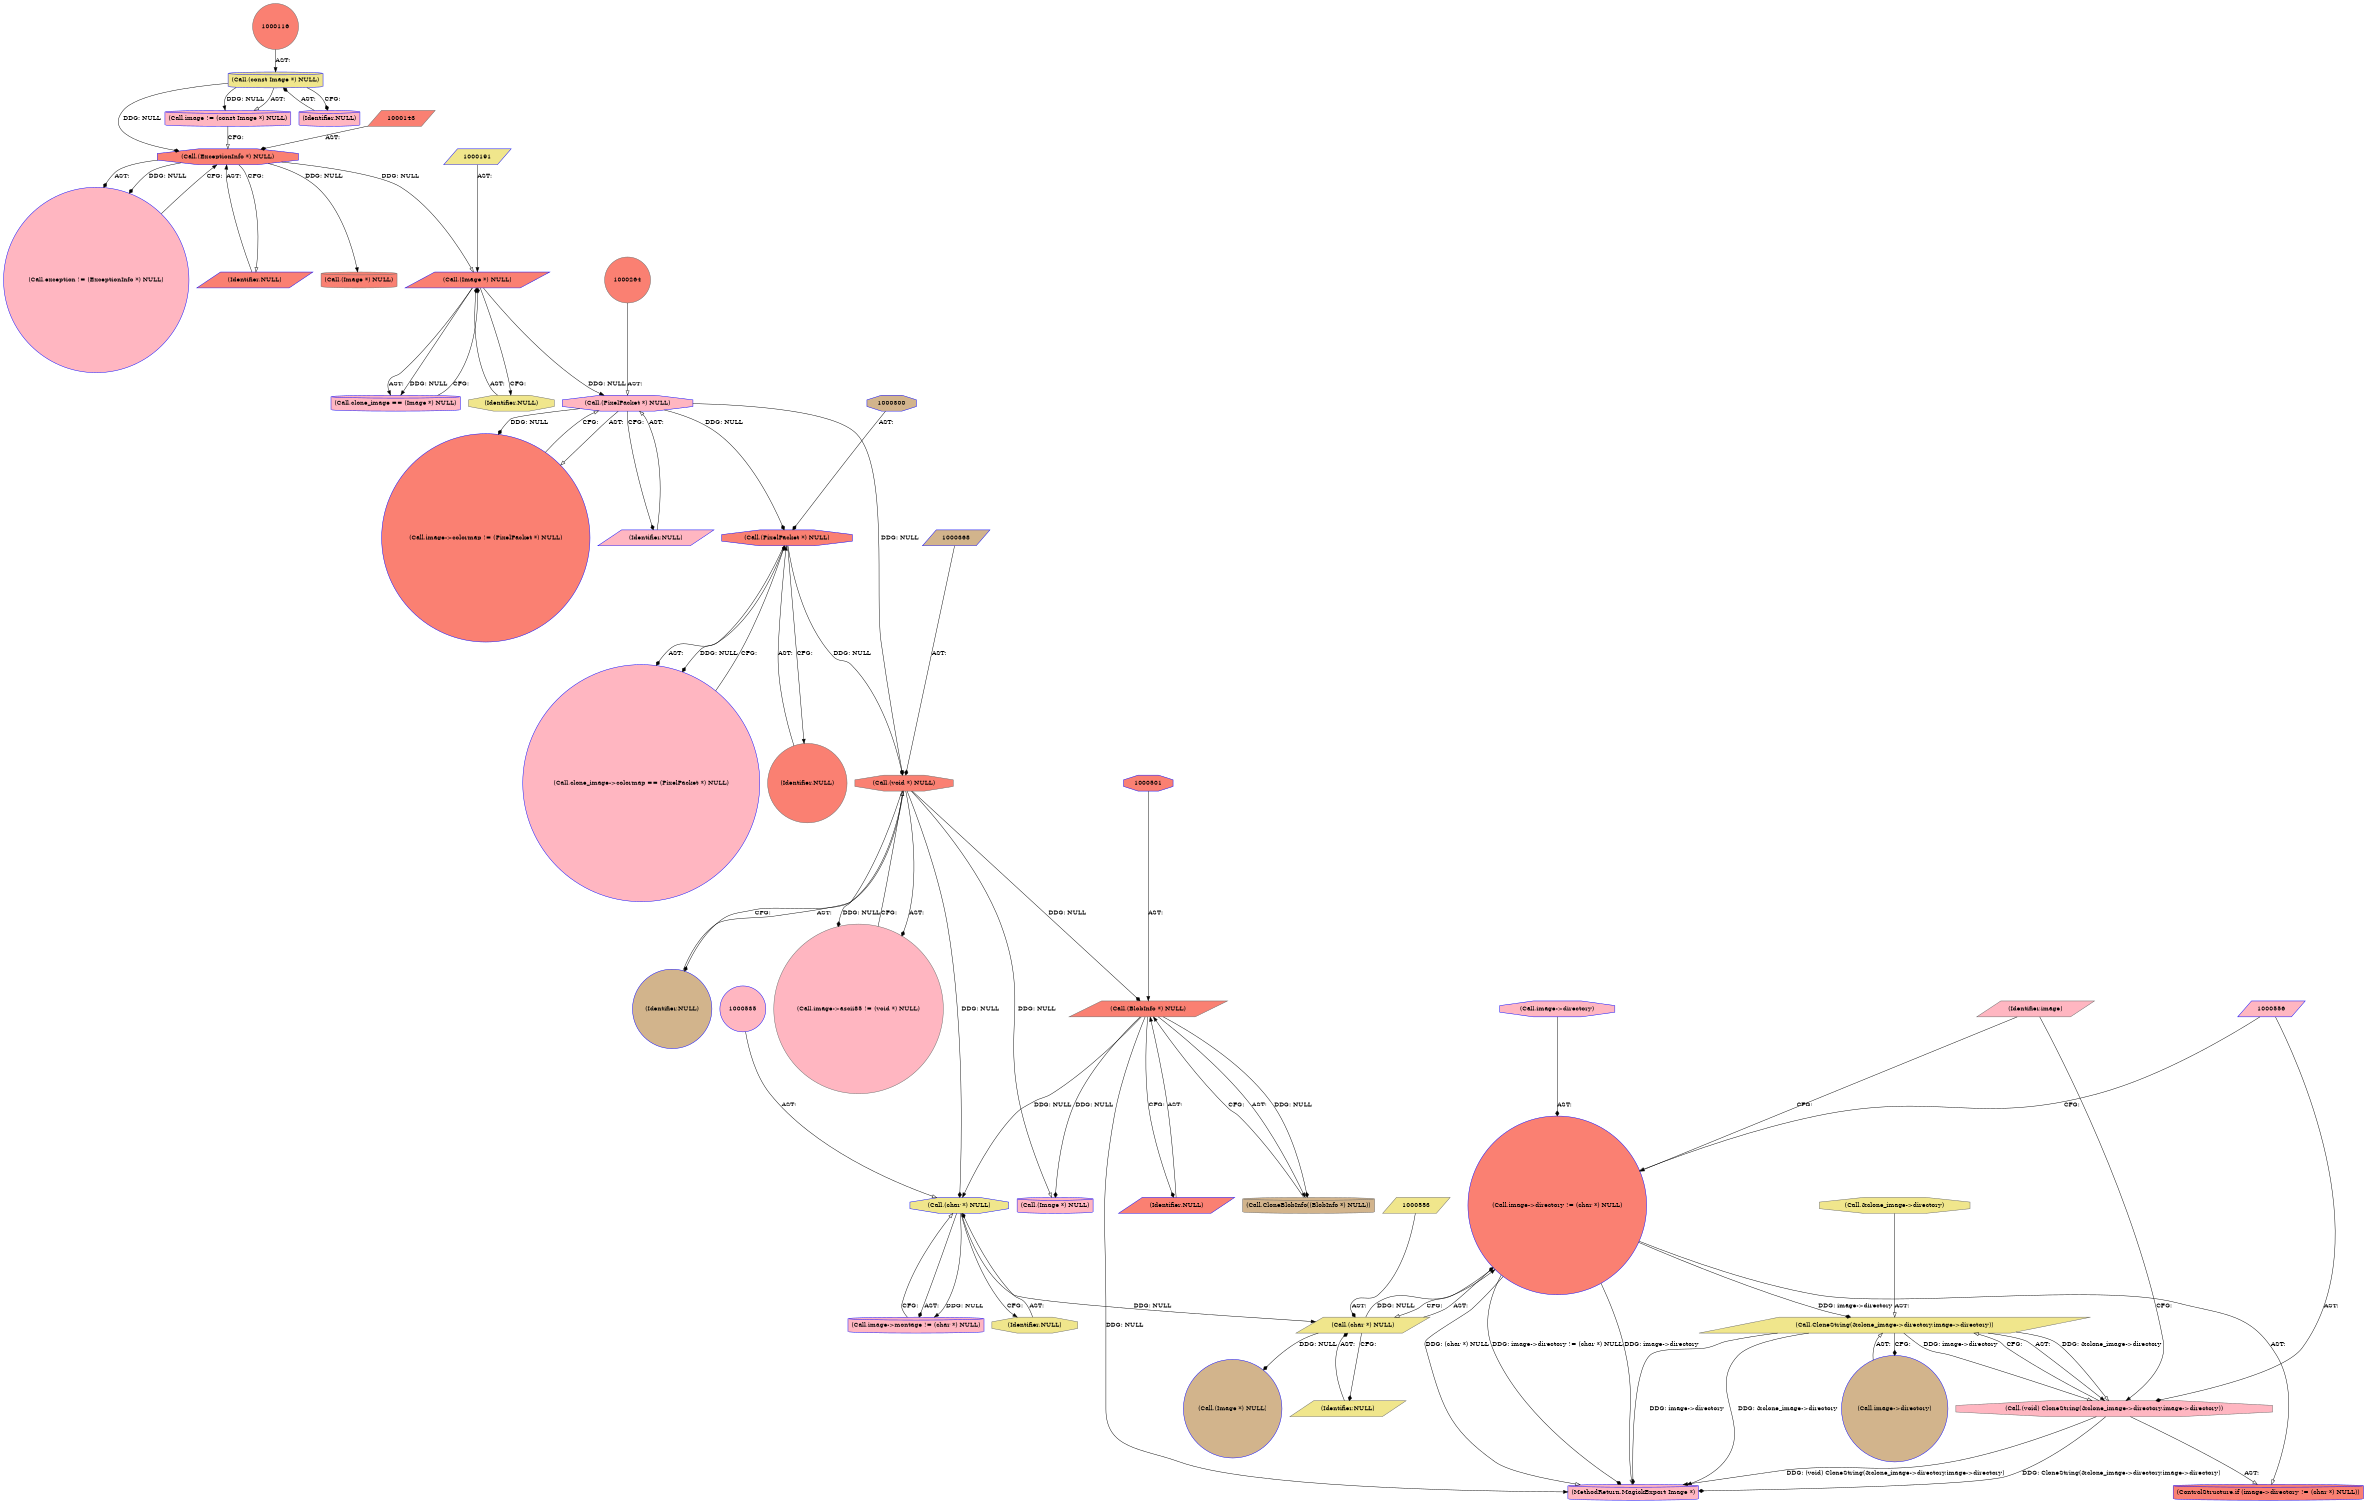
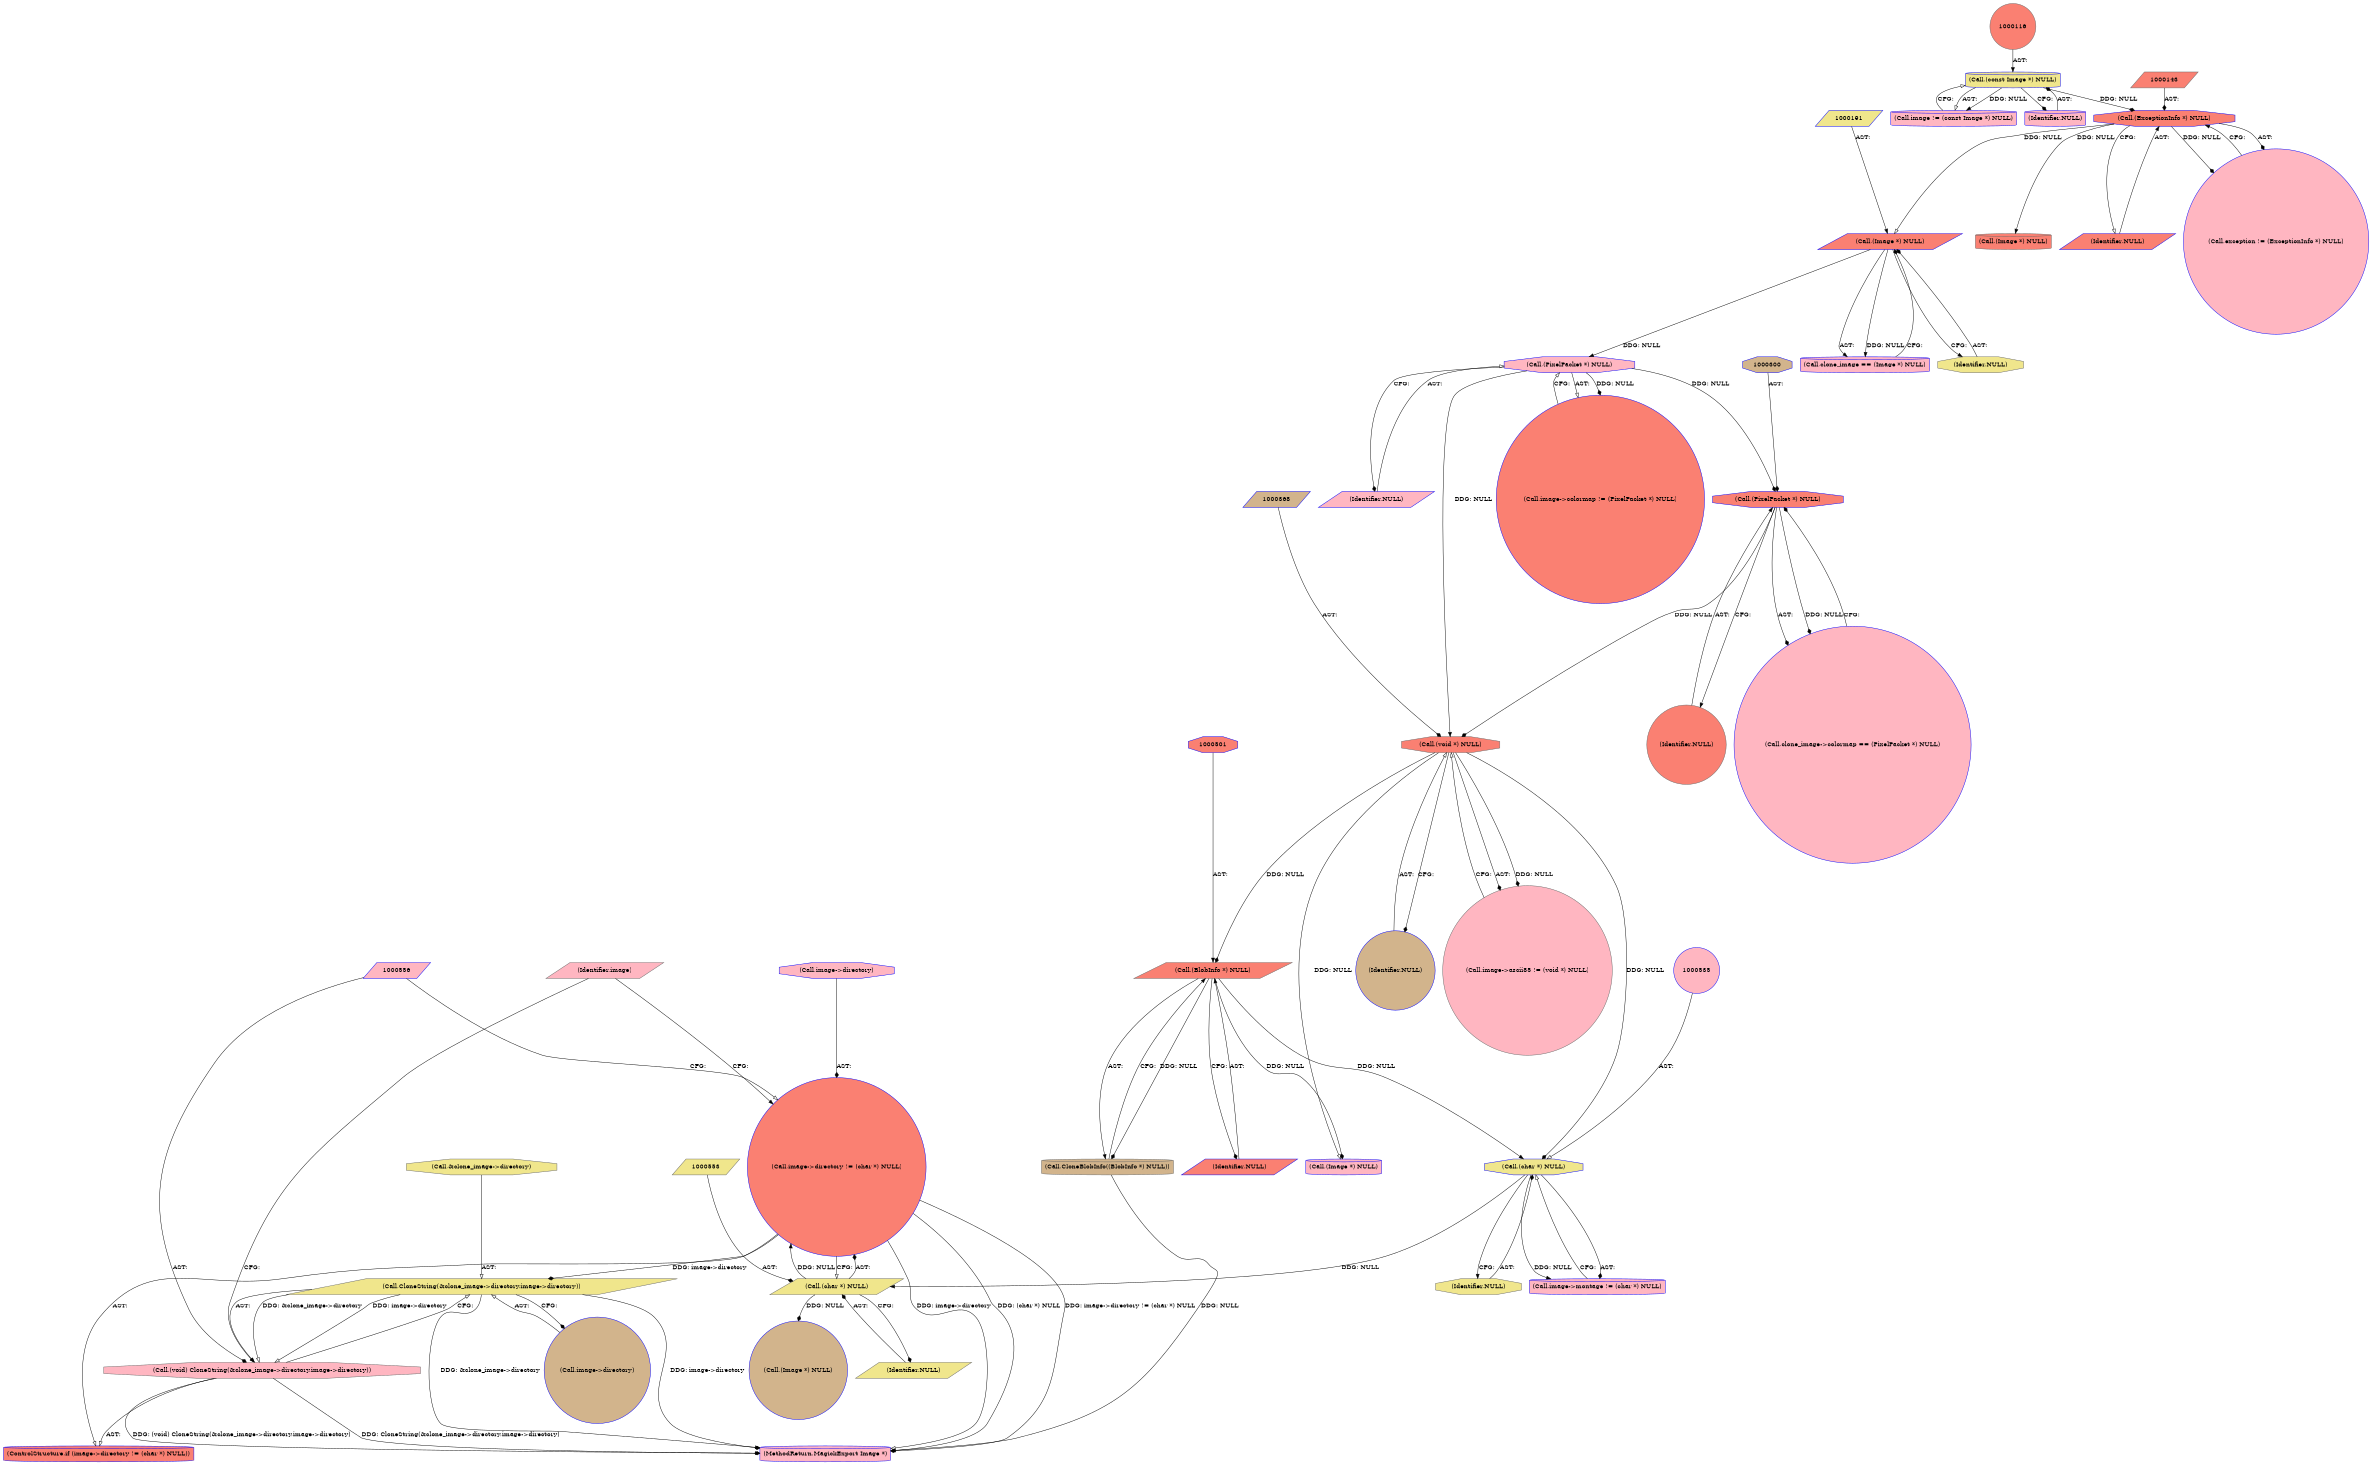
(228, 135) -> (1941, 93)
(628, 280) -> none
(1127, 1445) -> (1149, 1371)
